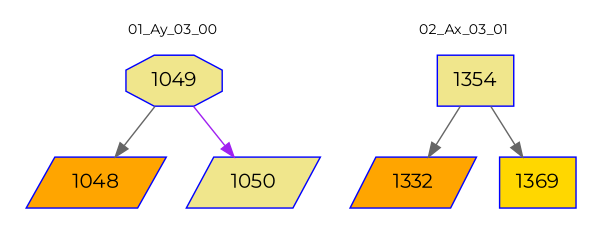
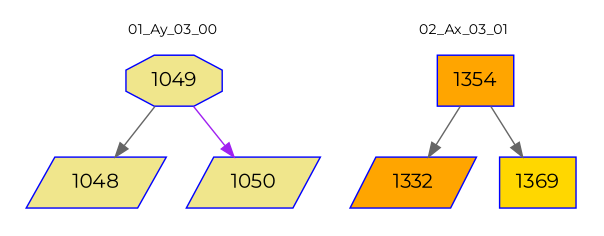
(476, 81) -> (476, 81)
(96, 183) -> (96, 183)
